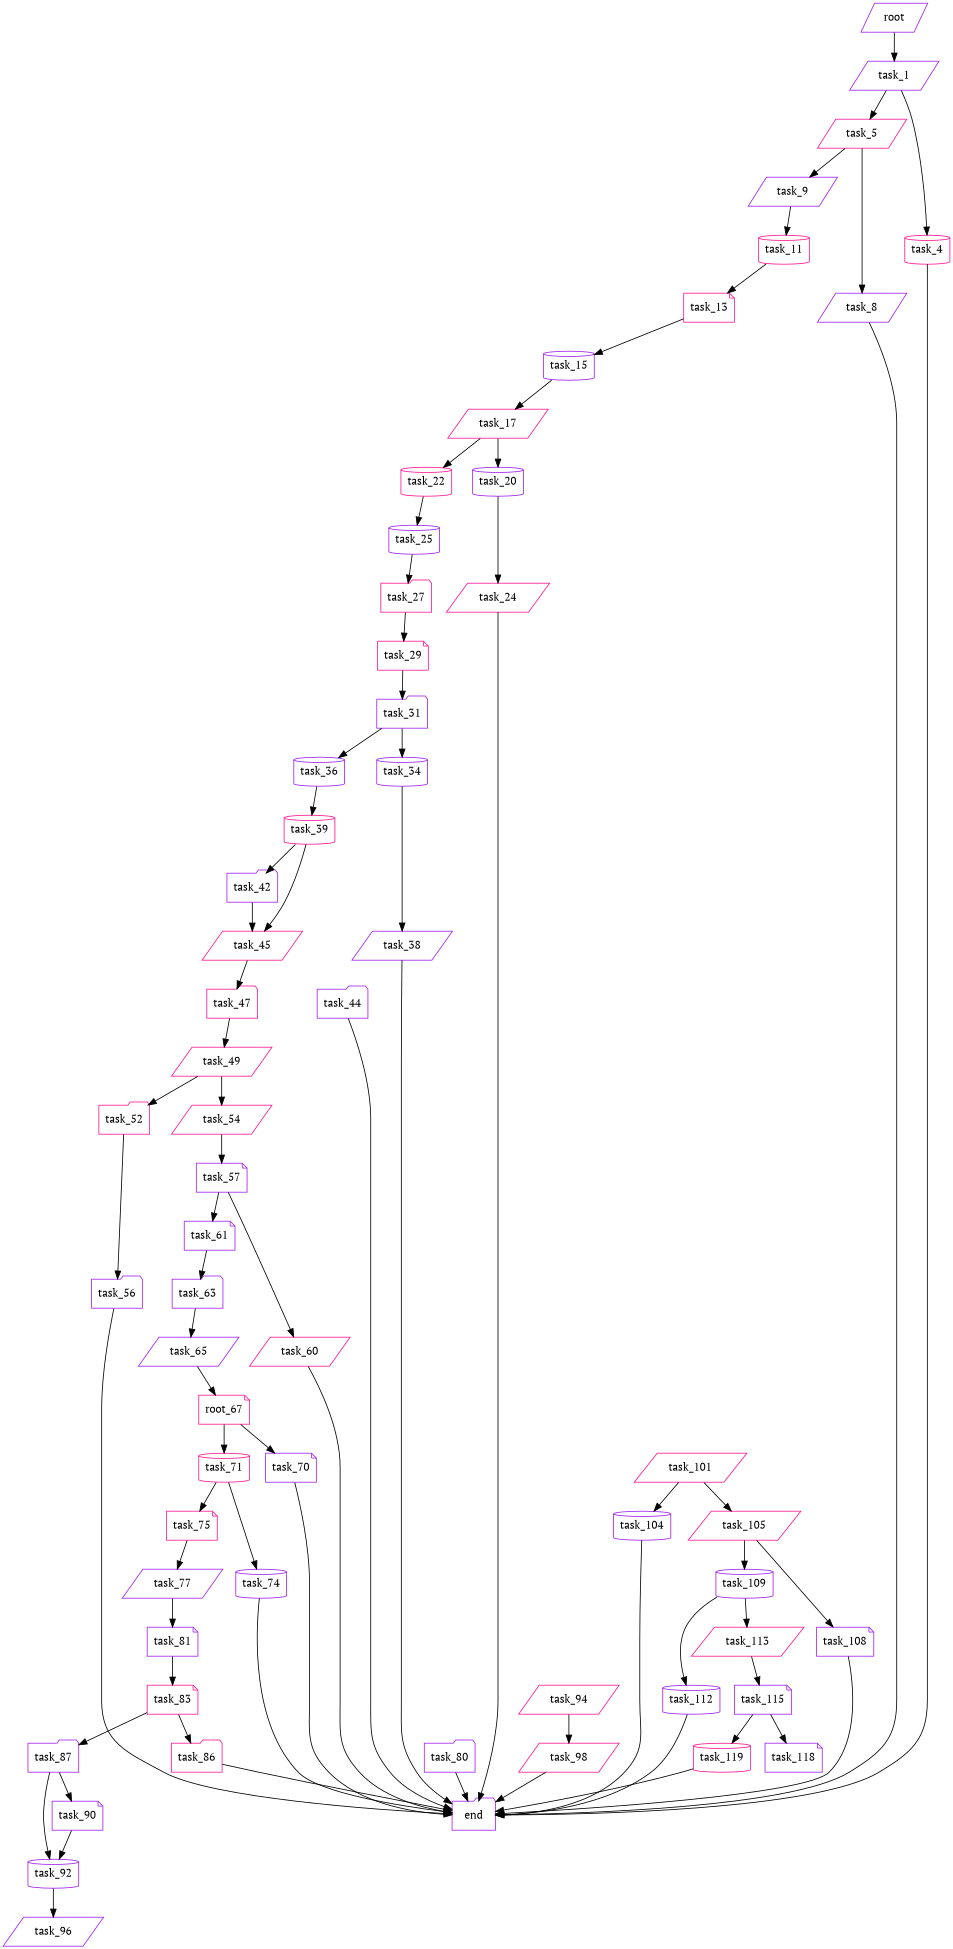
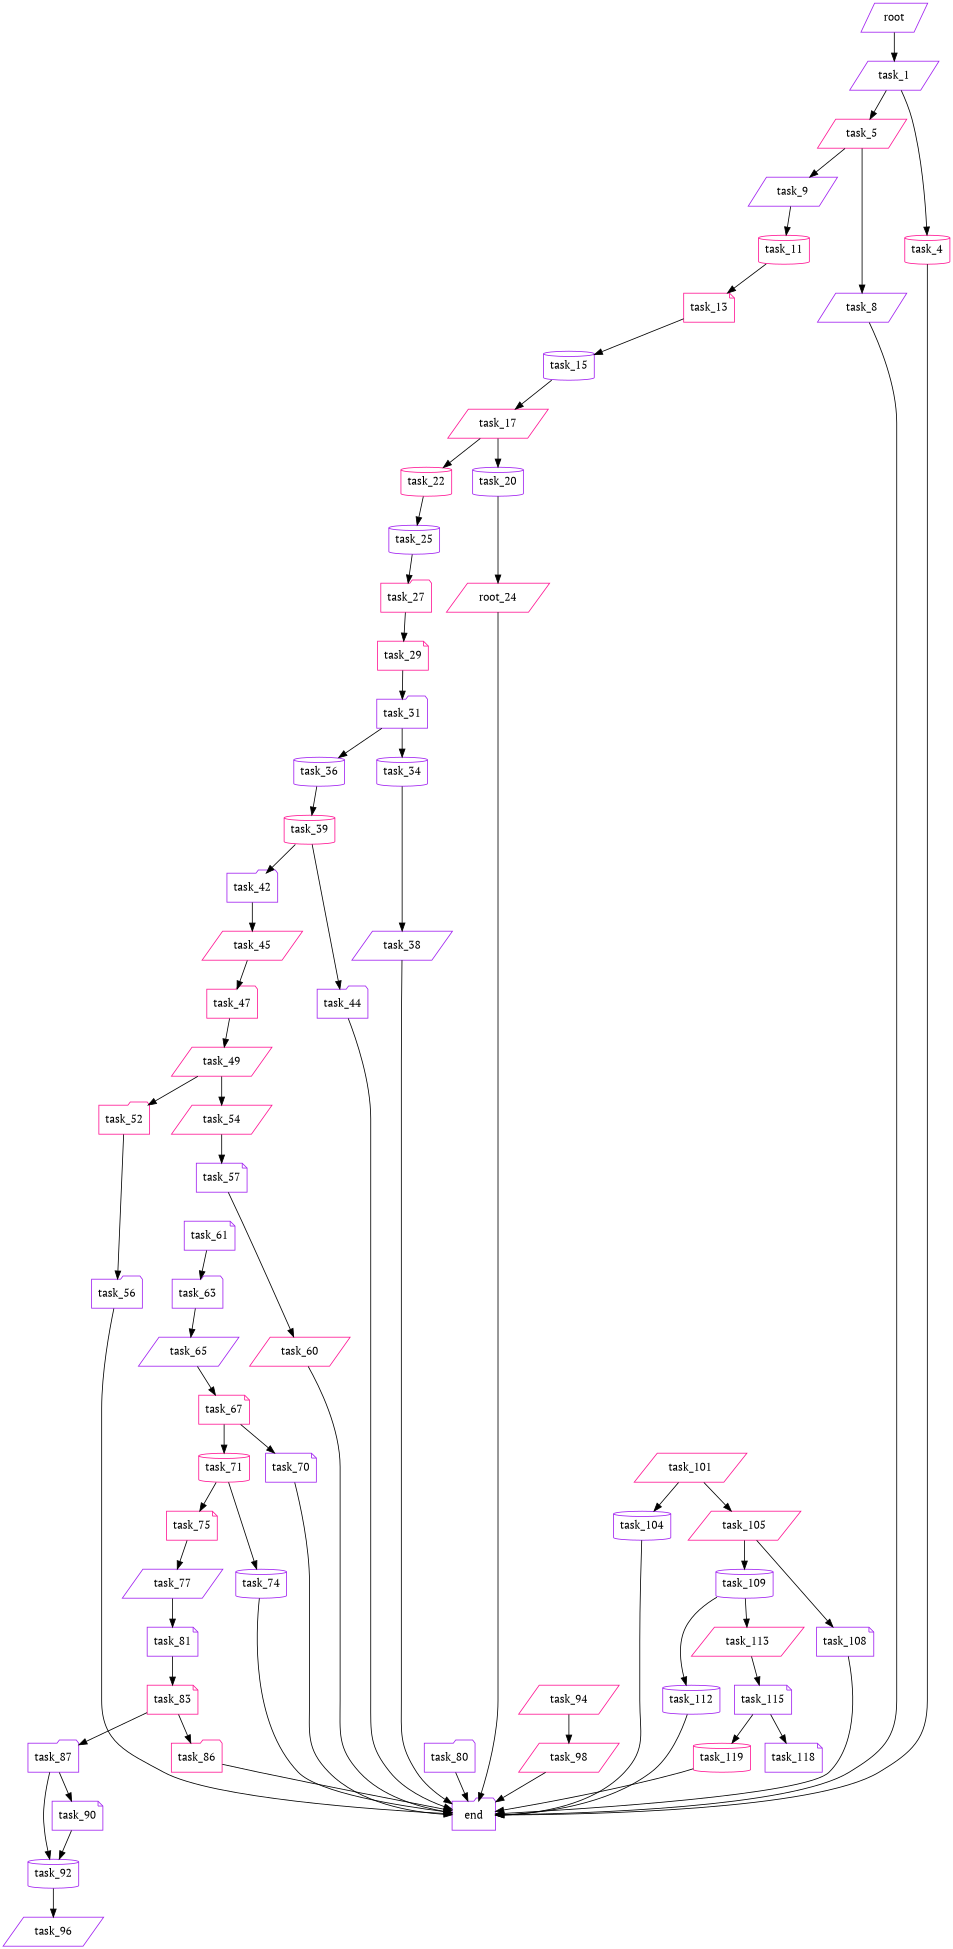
(498, 598) -> (498, 598)
(292, 886) -> (325, 913)
(217, 1203) -> none
(224, 1410) -> (224, 1410)
